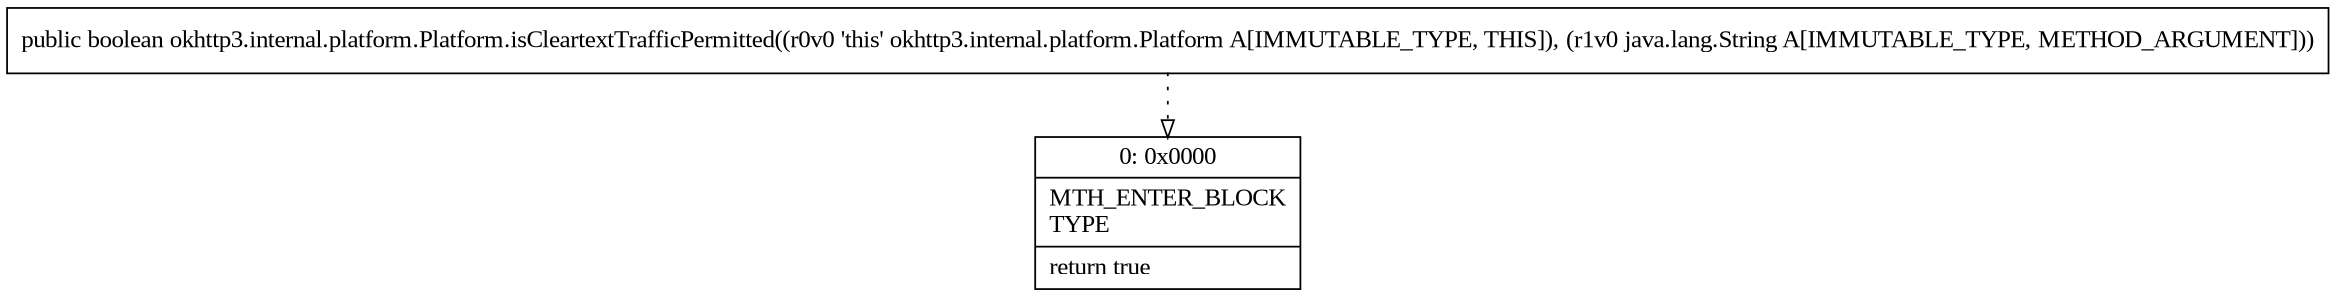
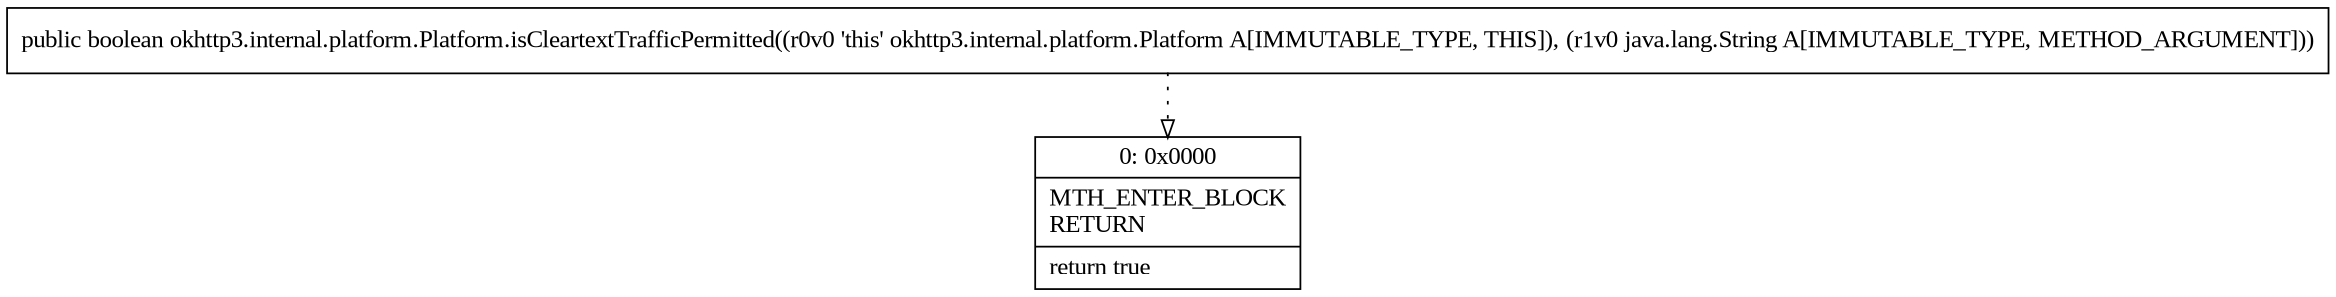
(1079, 225) -> (1098, 225)
